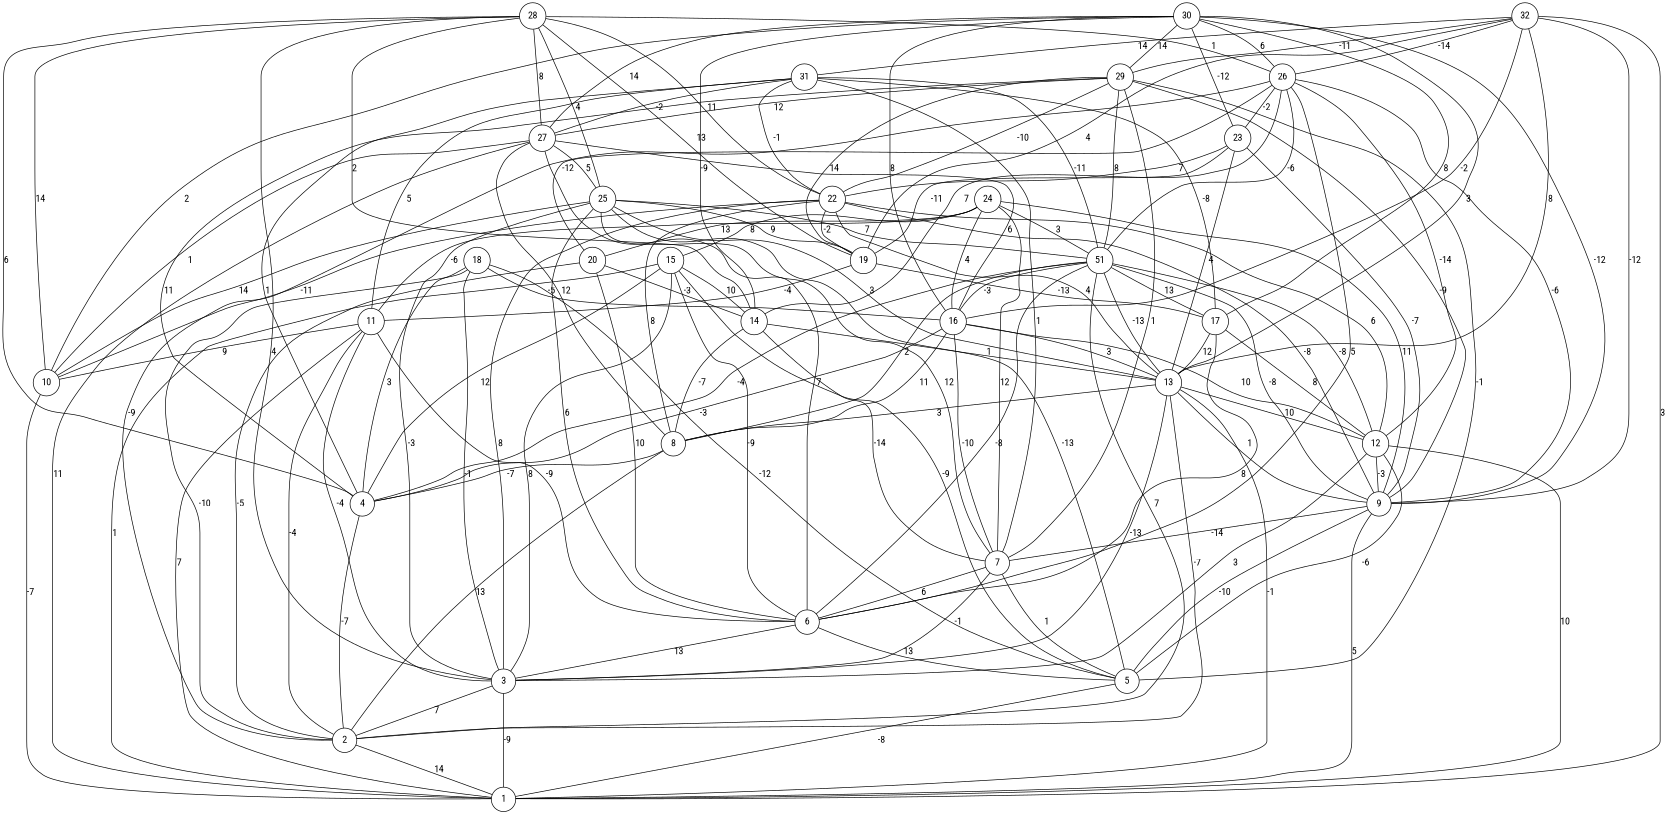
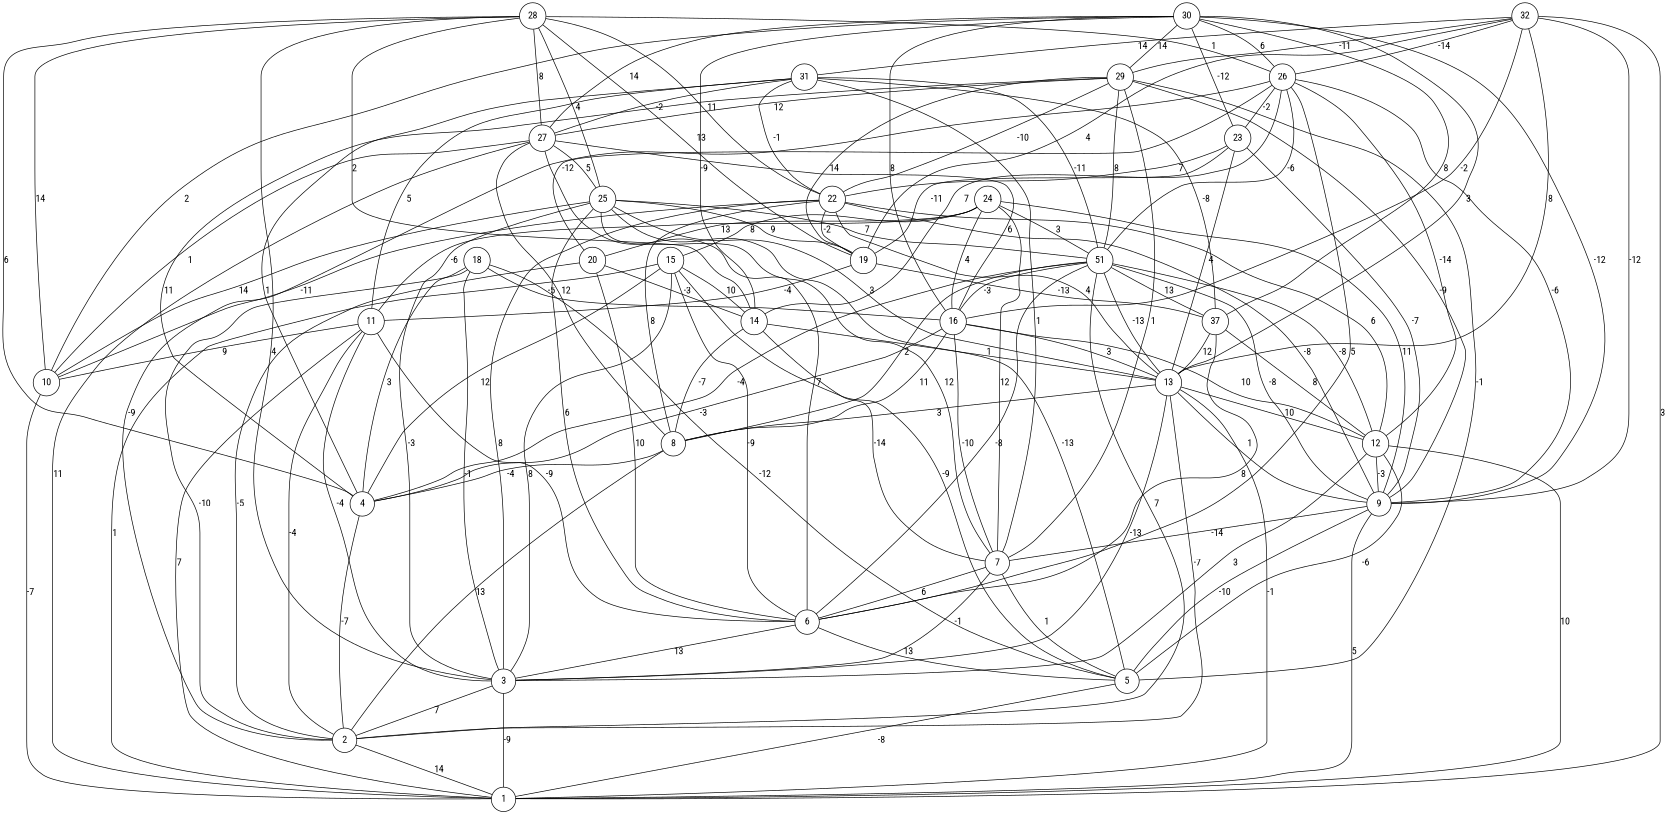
(1215, 322) -> (1215, 322)
(511, 474) -> (511, 474)
